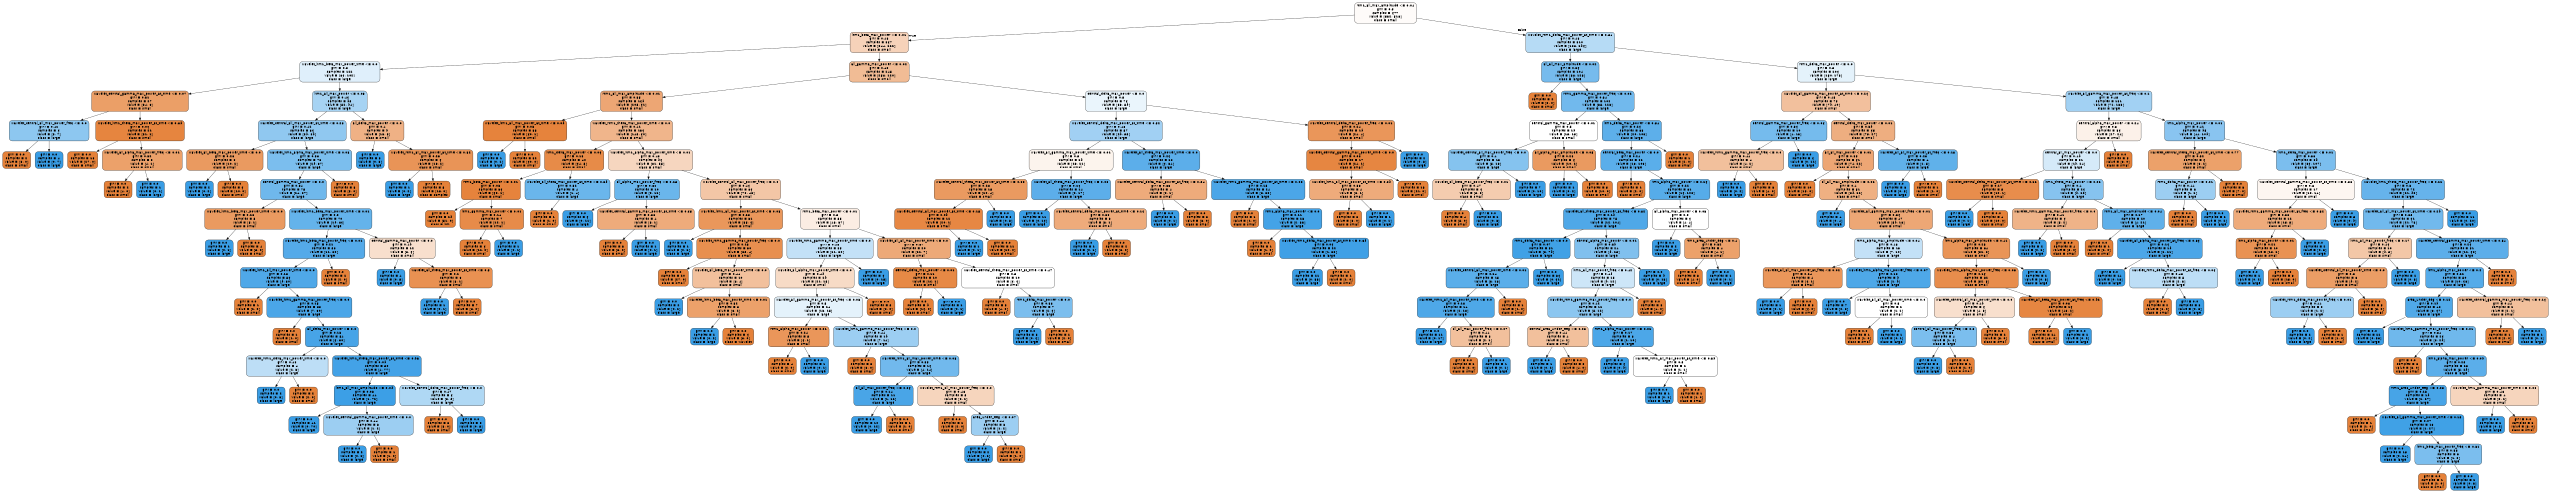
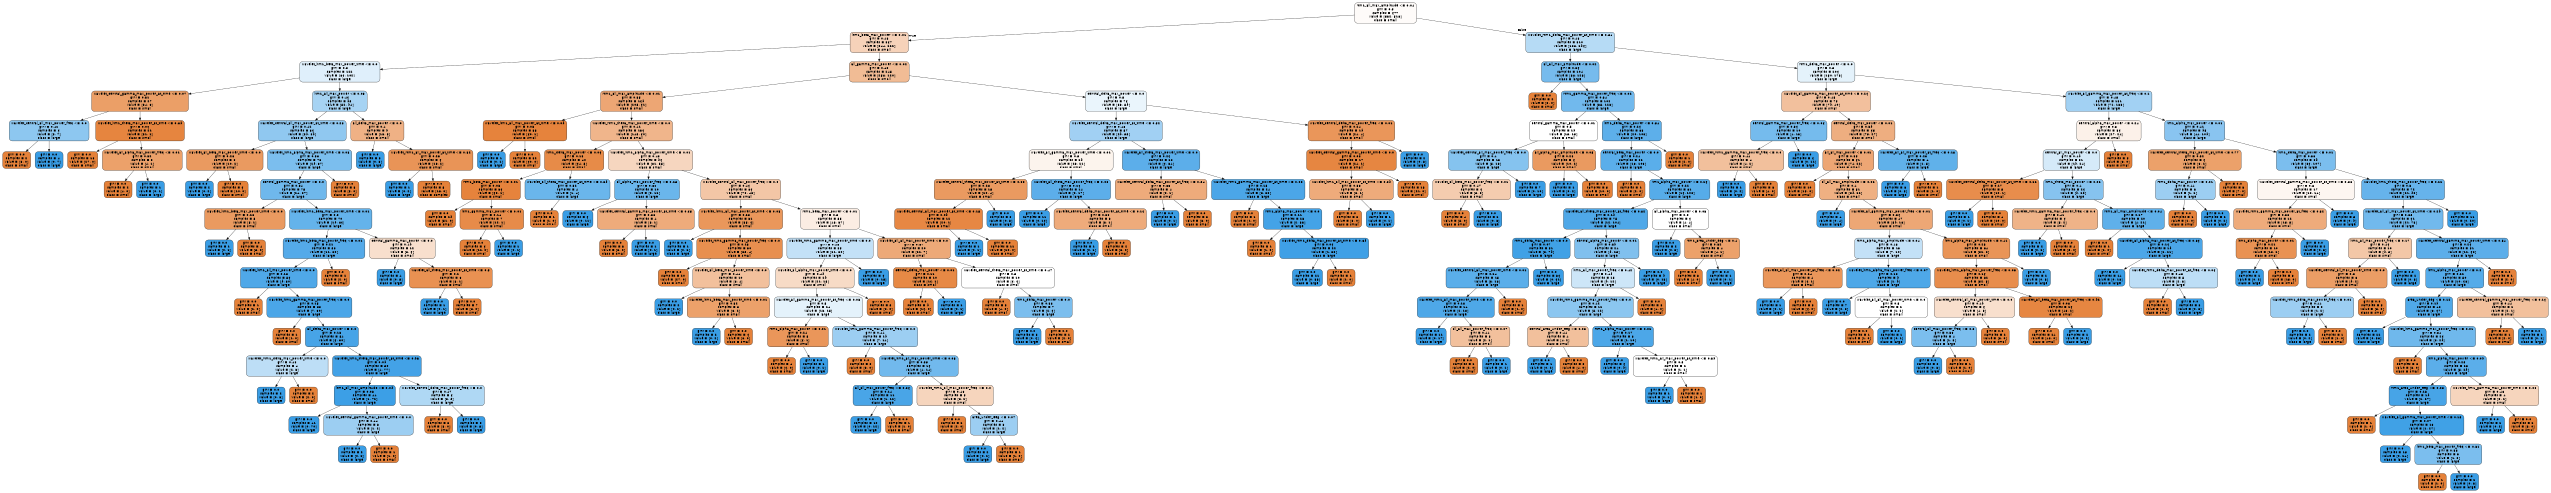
(440, 219) -> (440, 219)
(738, 337) -> (739, 337)
